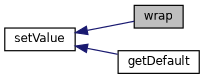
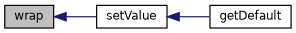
(111, 26) -> (81, 17)
